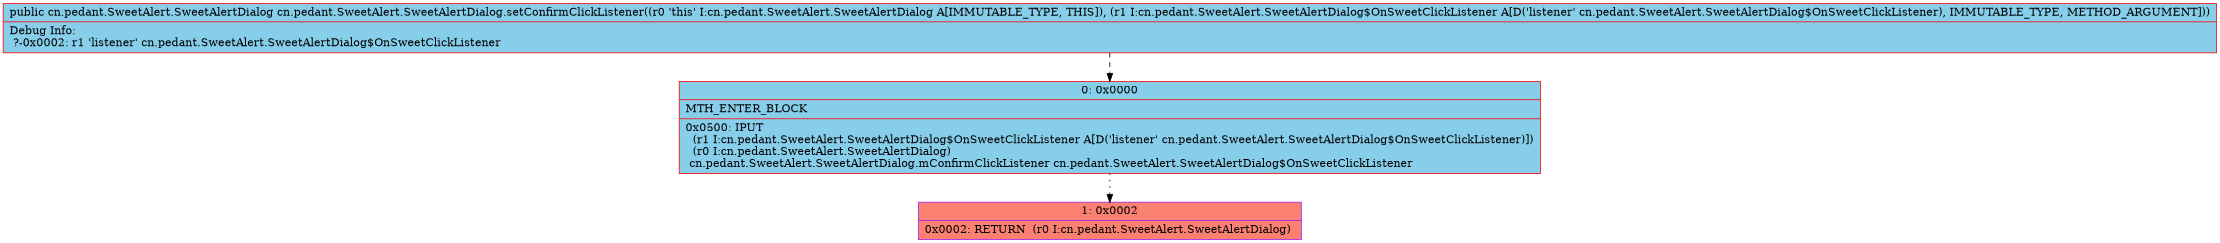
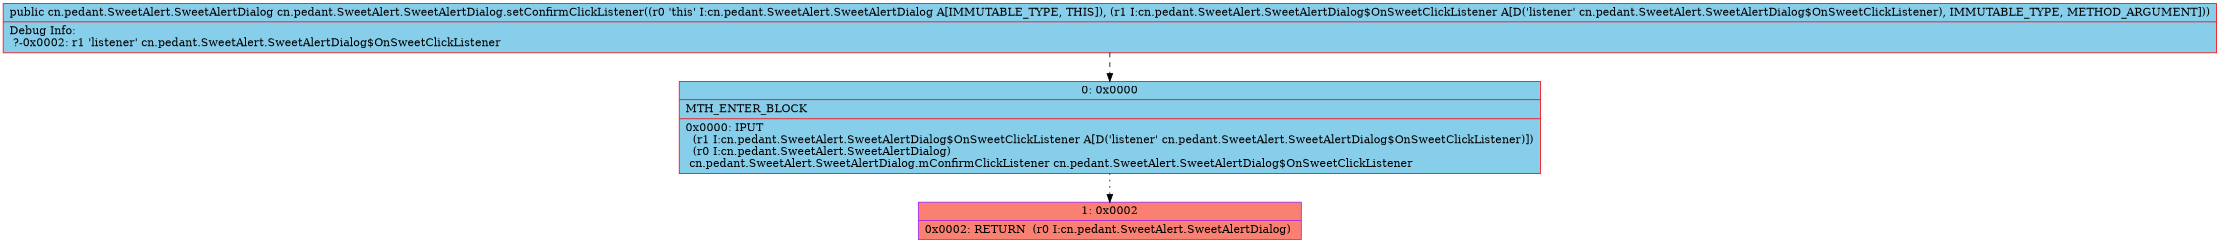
(728, 128) -> (728, 128)
